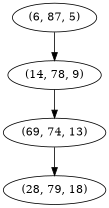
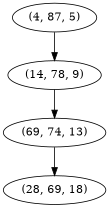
(55, 18) -> (55, 18)
(55, 190) -> (55, 190)
